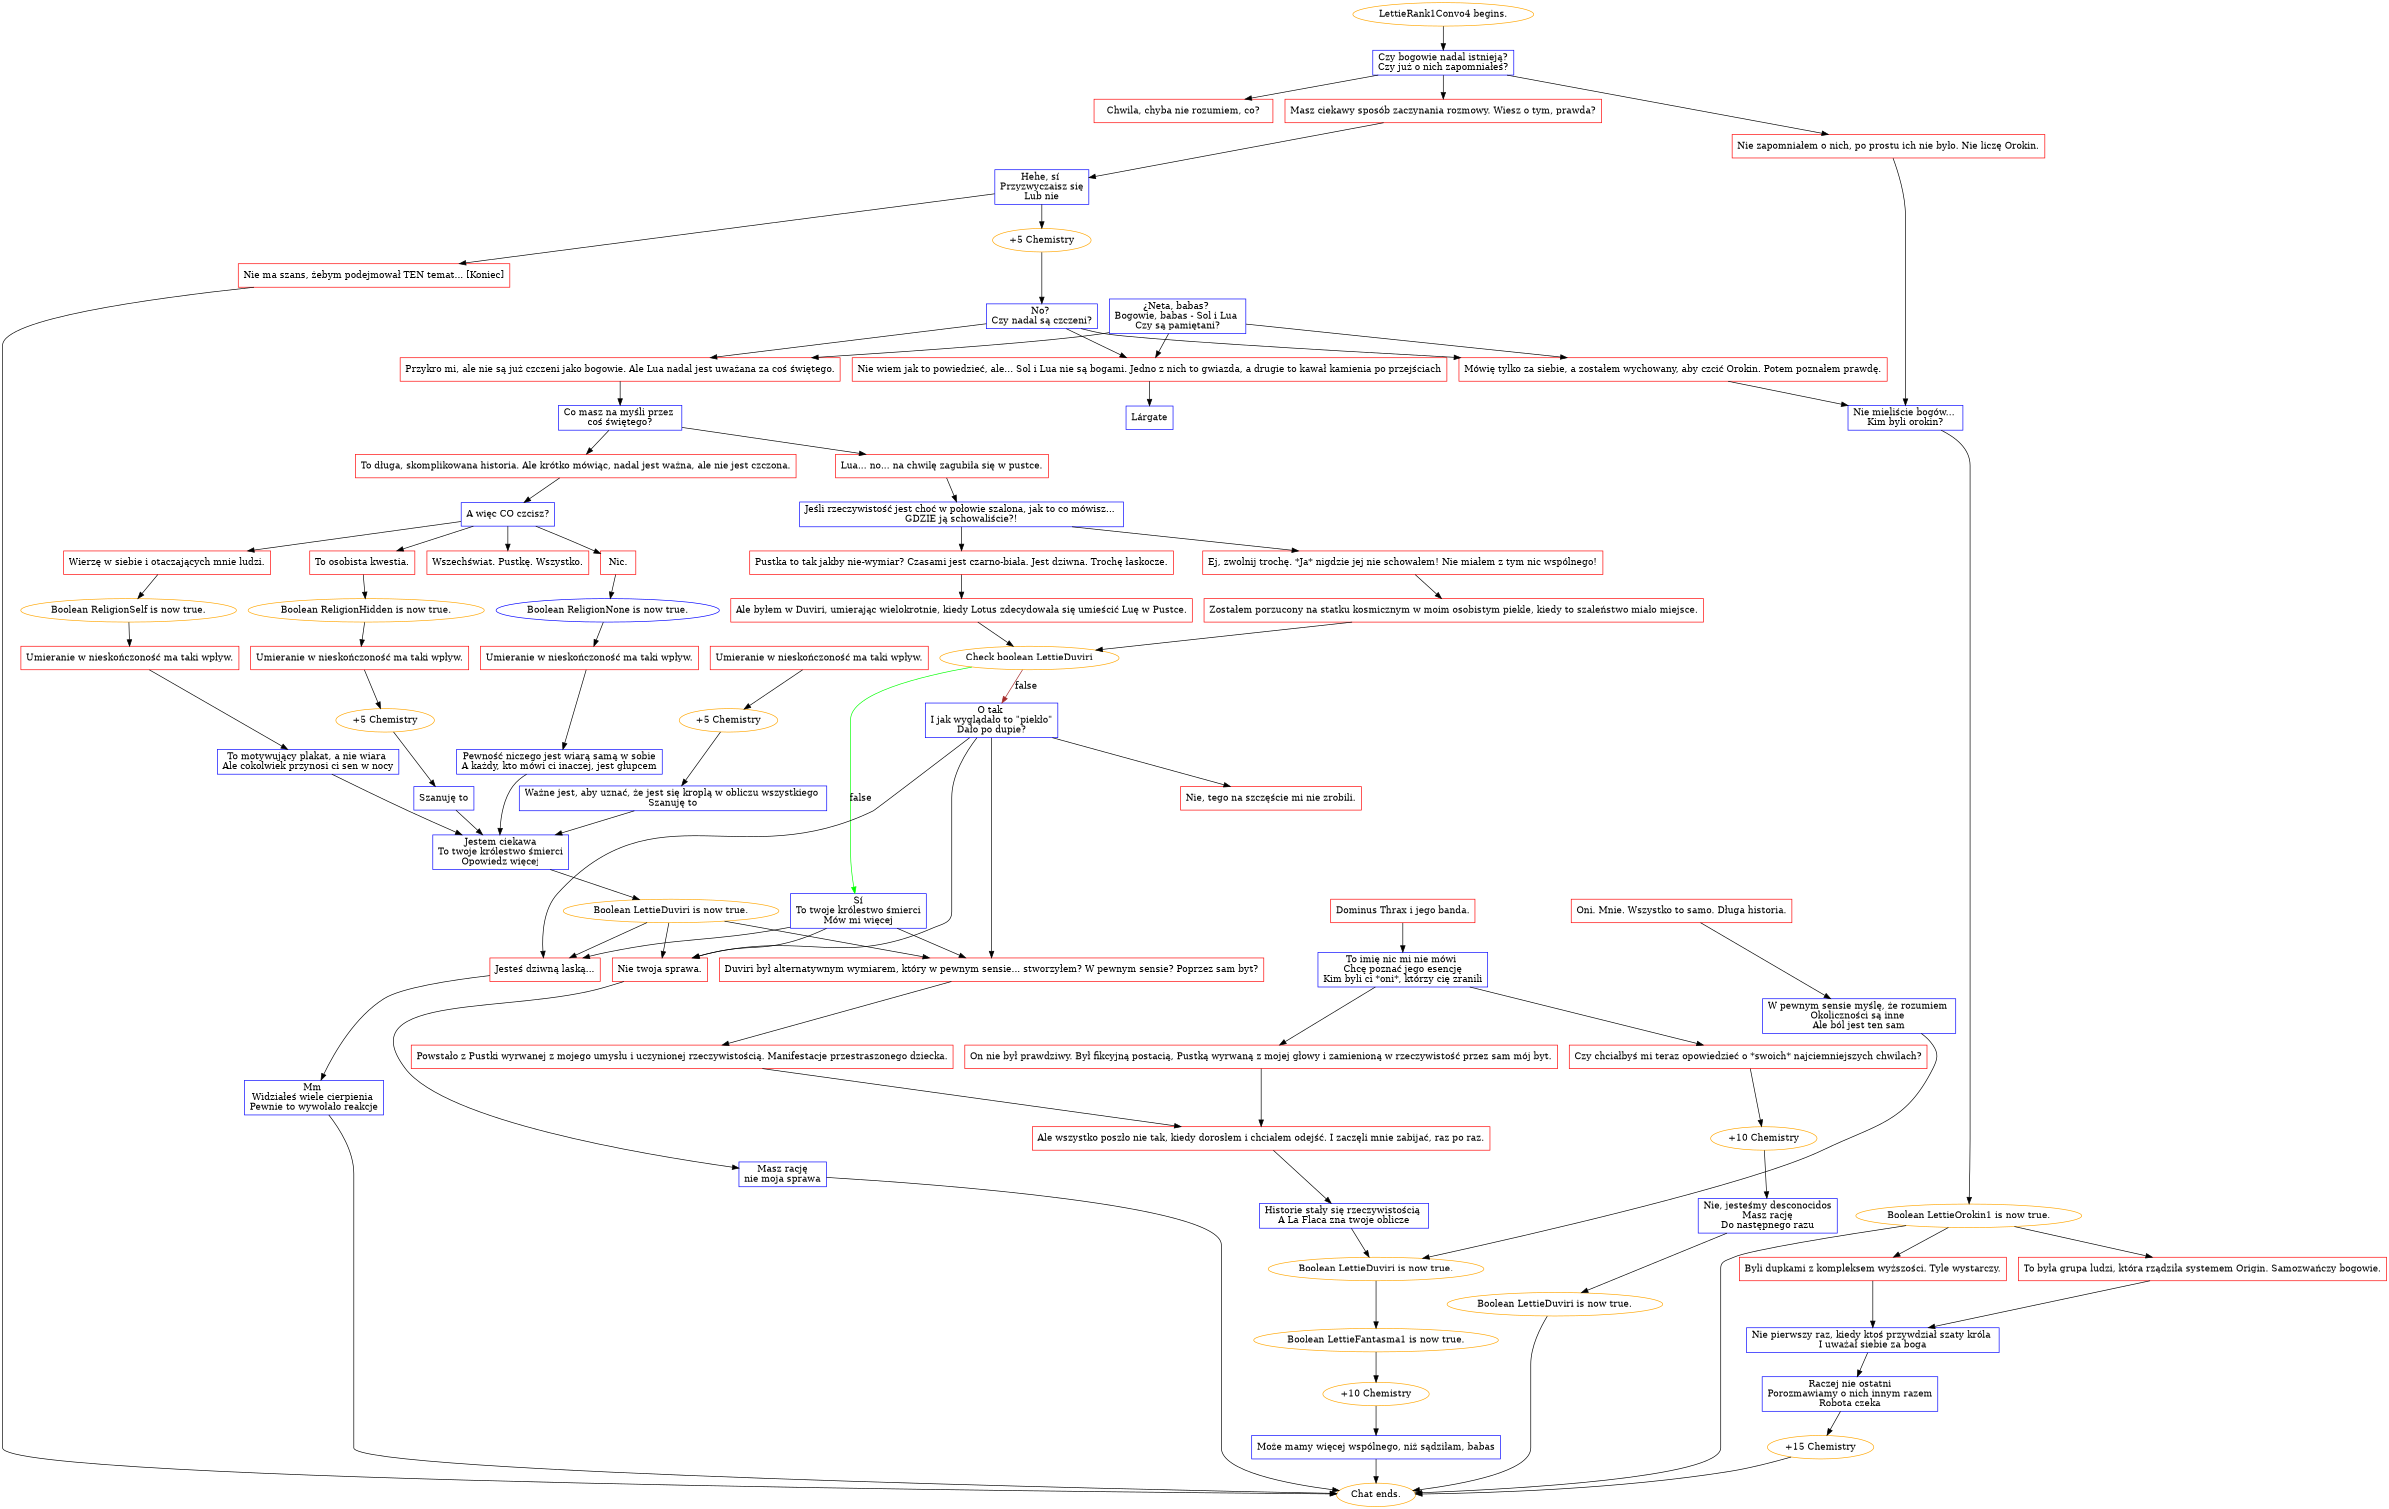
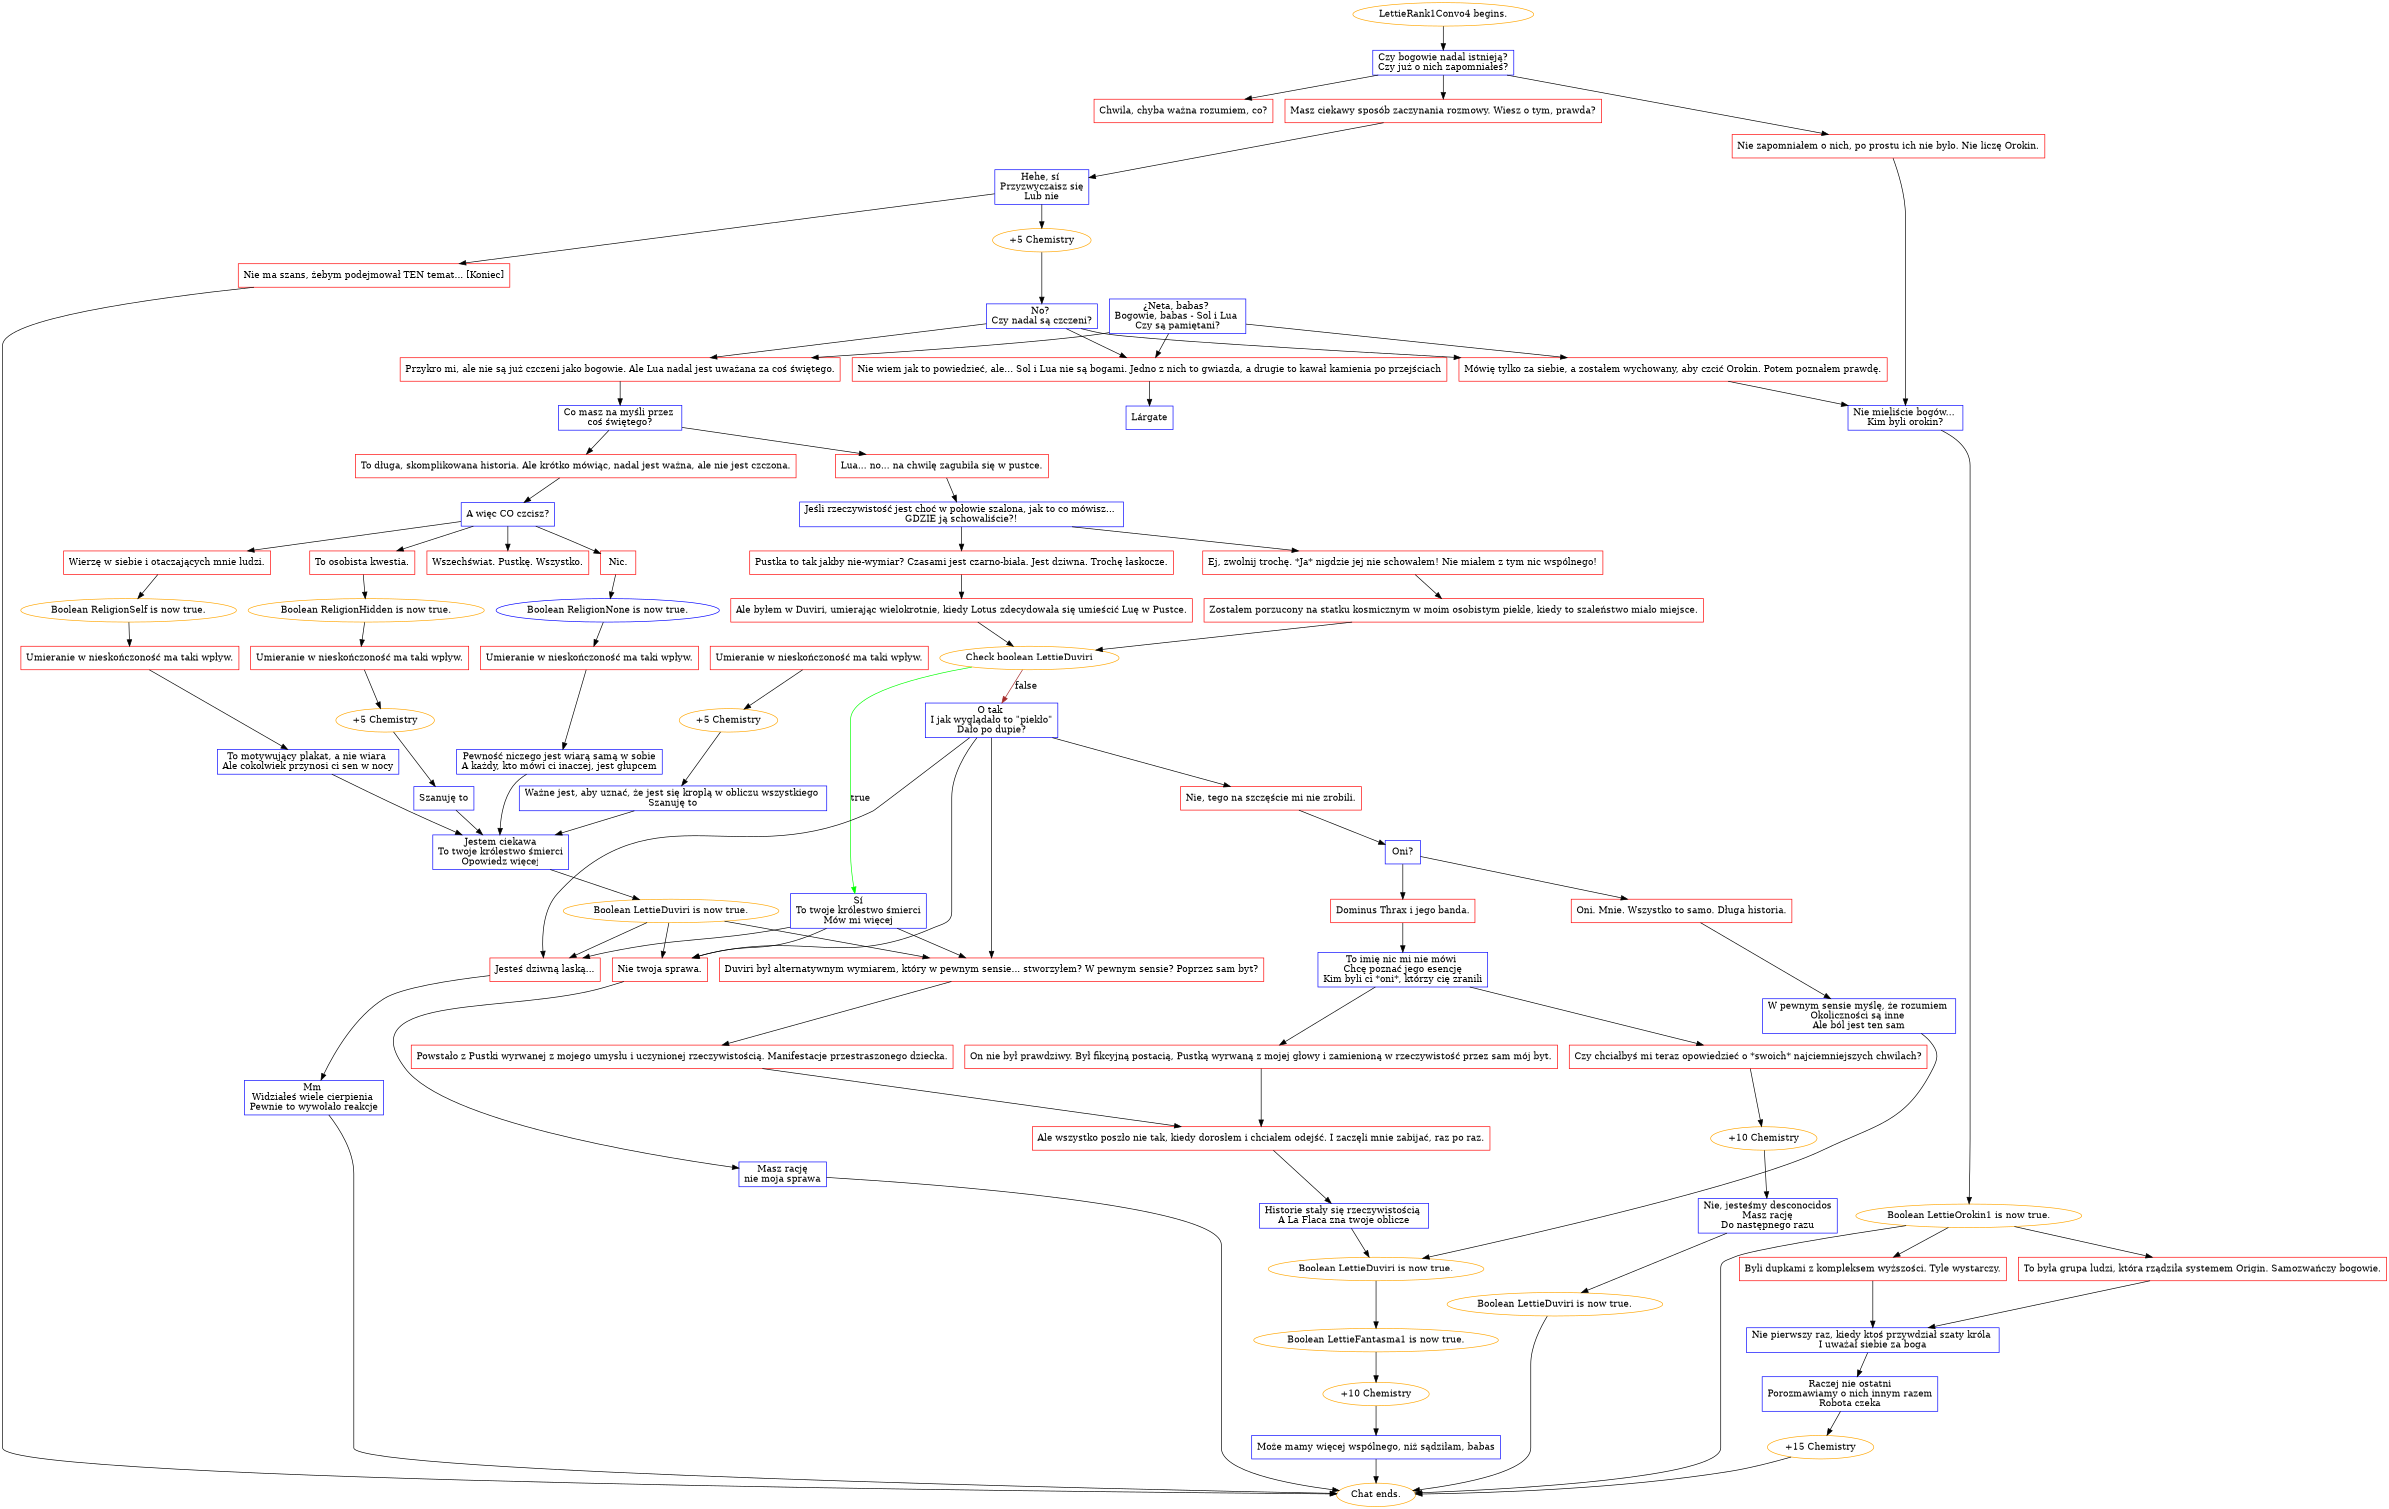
(1183, 111) -> (1183, 111)
(861, 798) -> (861, 798)
none -> (1403, 852)
